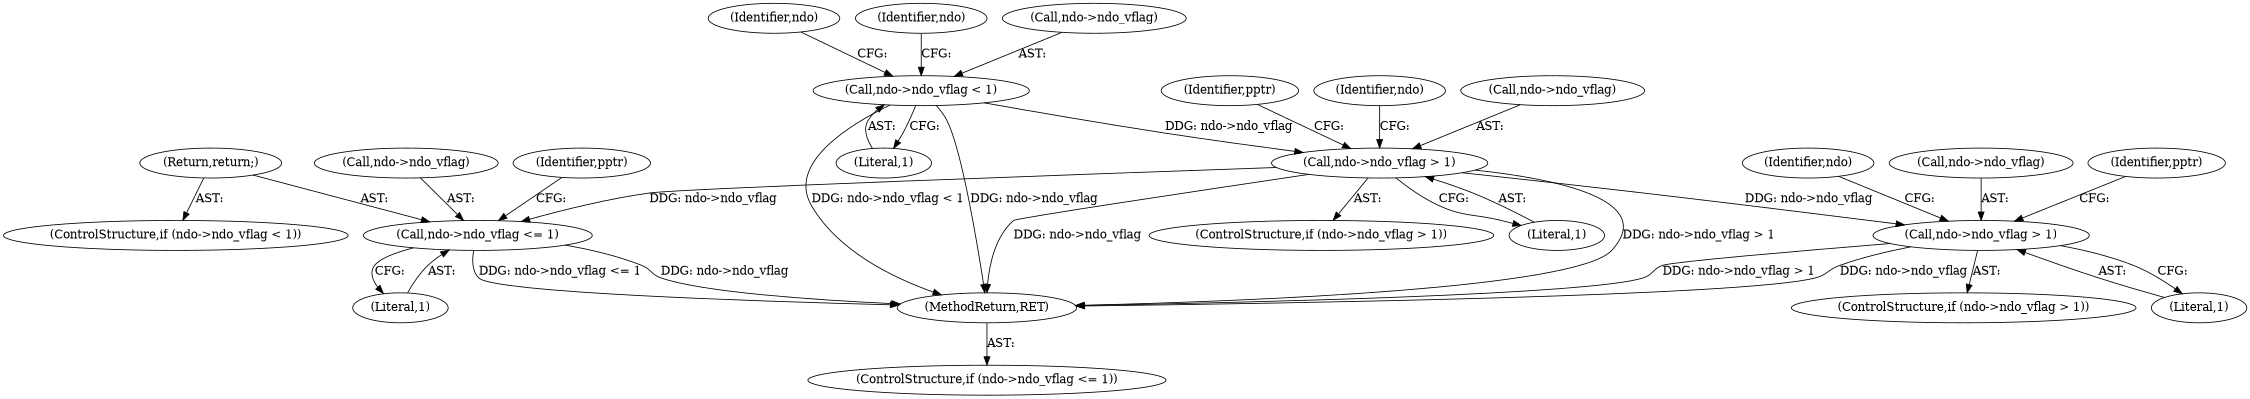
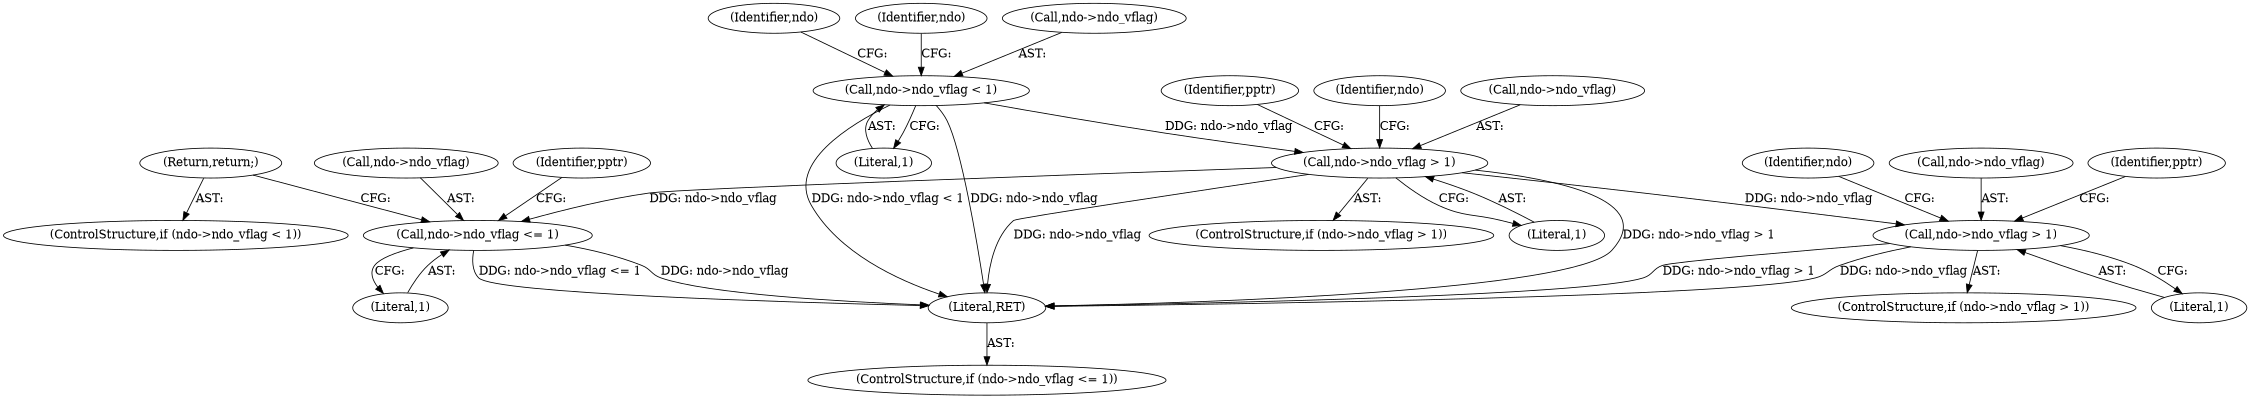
(376, 199) -> (378, 199)
(987, 308) -> (987, 308)
